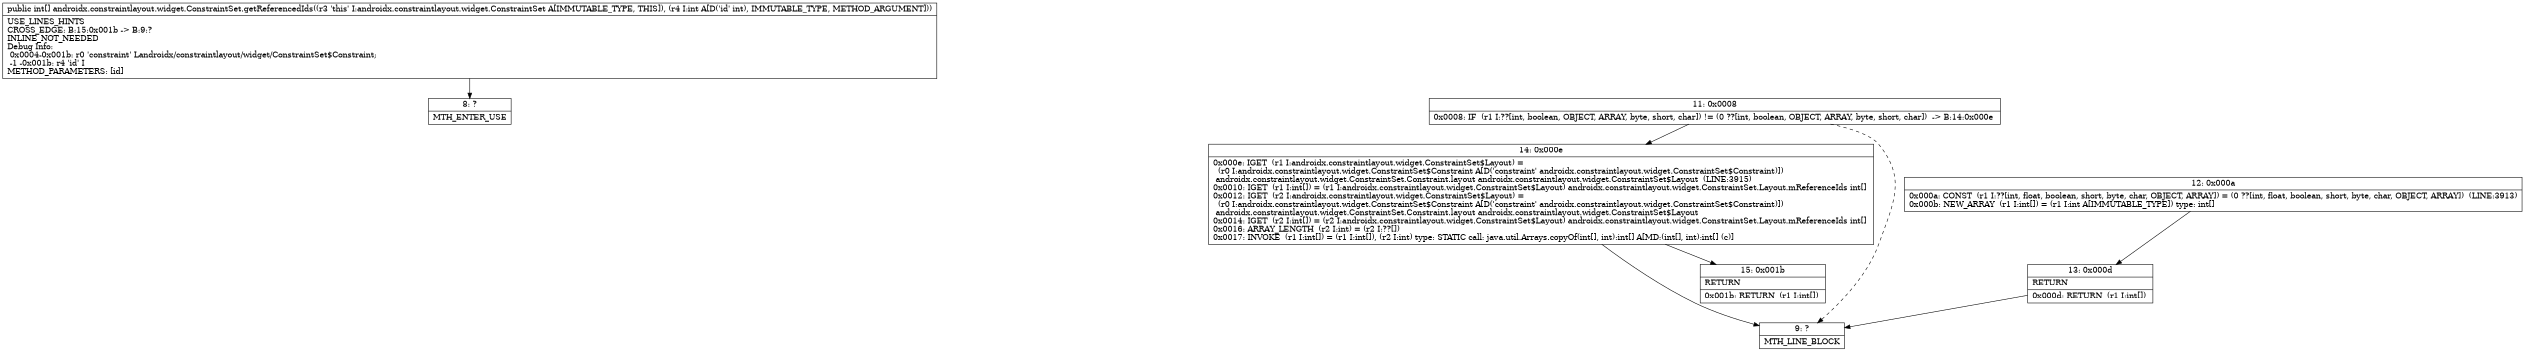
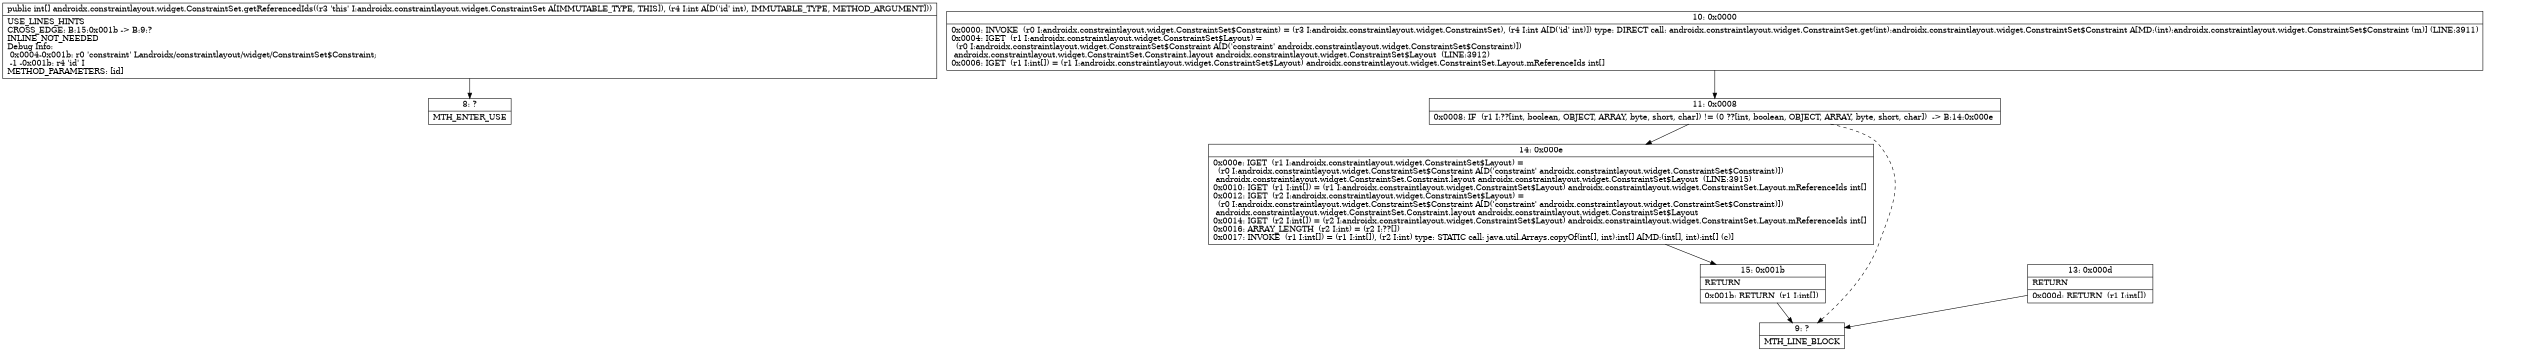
none -> (1715, 41)
(2213, 194) -> none
(1674, 292) -> (1783, 311)
